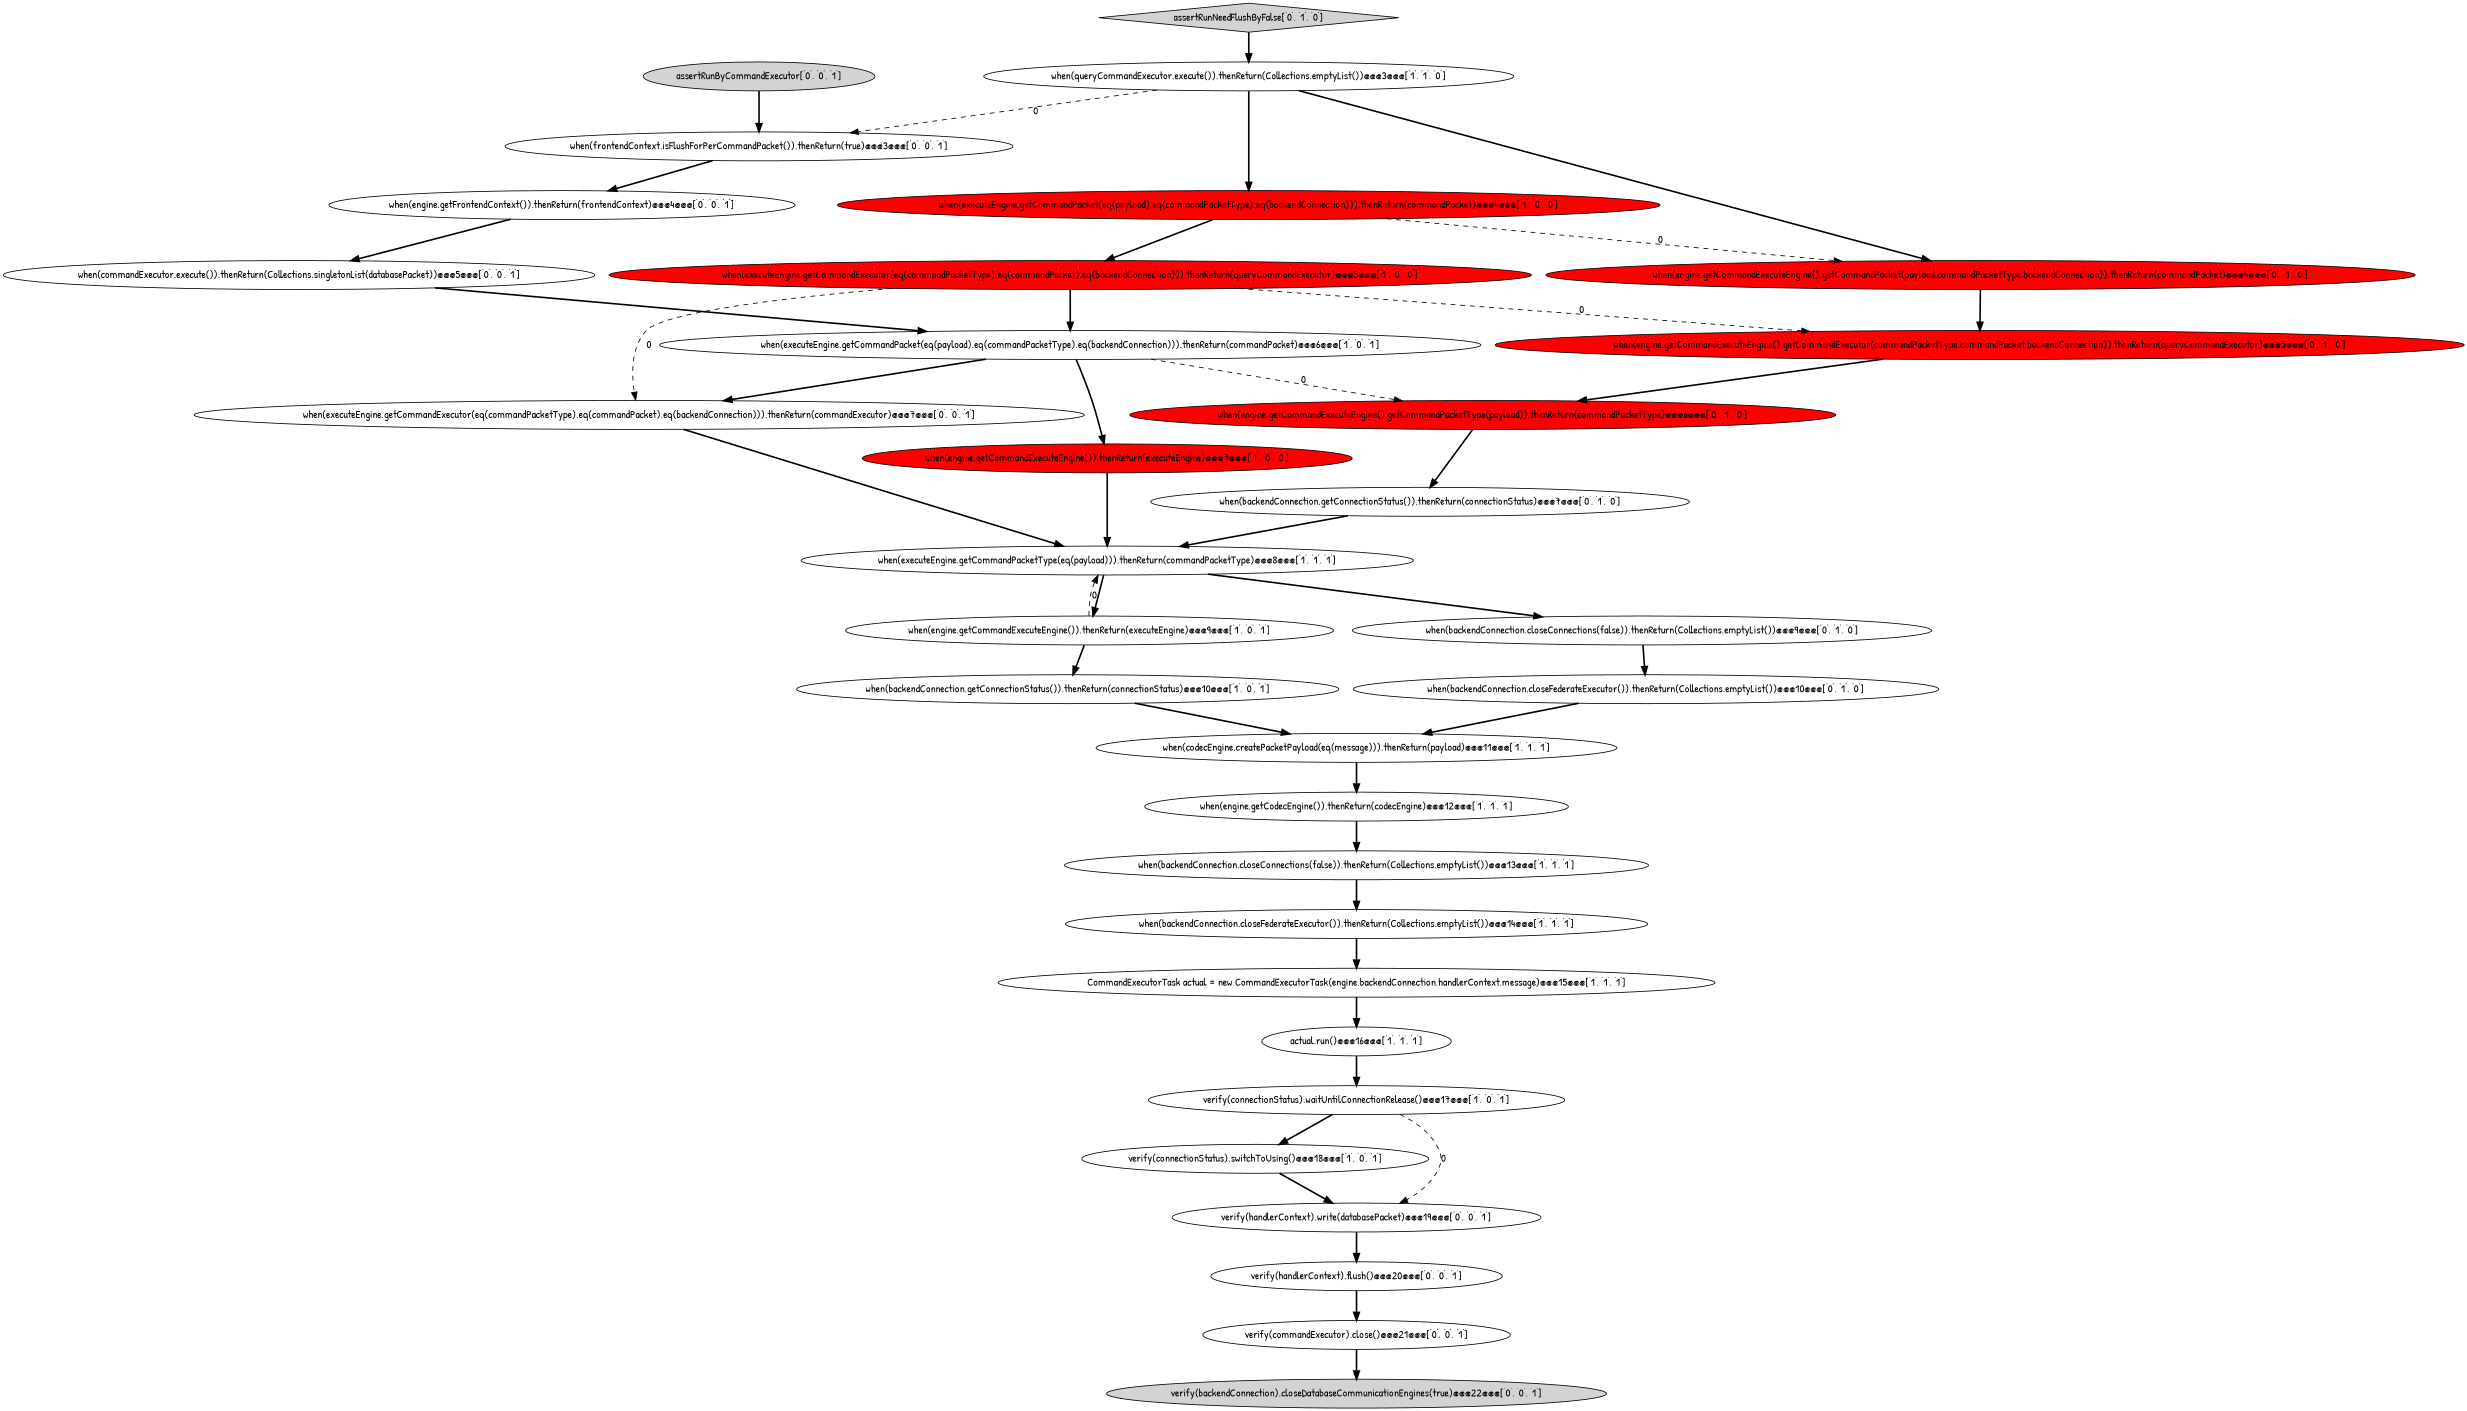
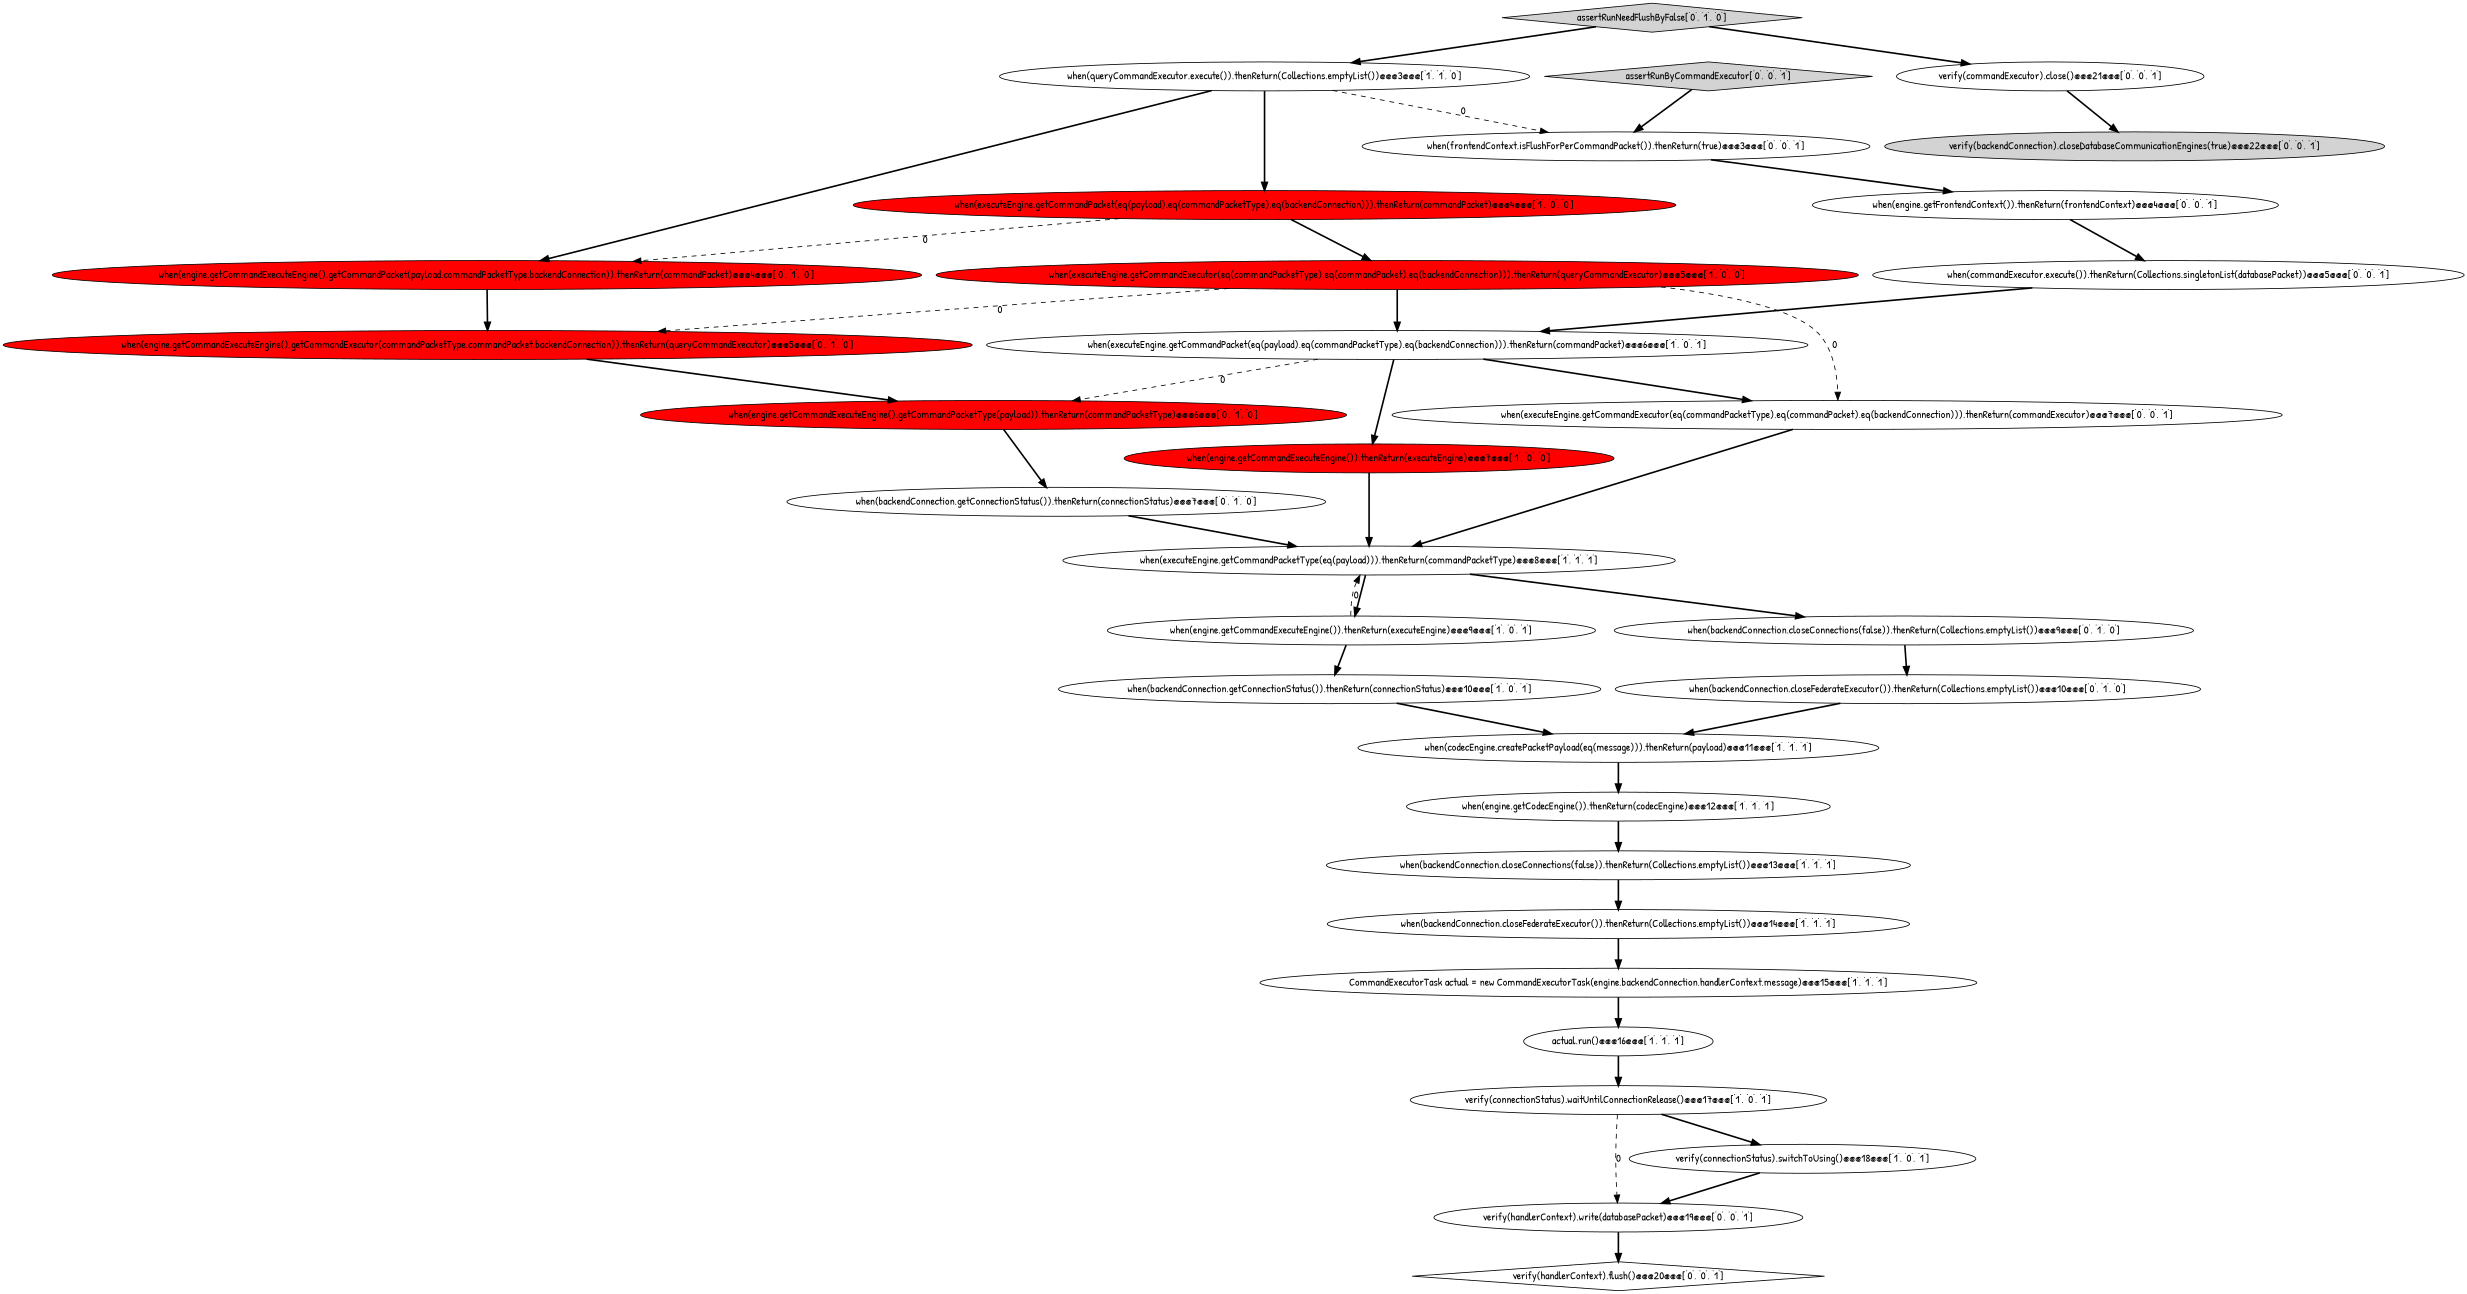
(759, 76) -> (1708, 76)
(1357, 1276) -> (1618, 1276)
(1357, 1302) -> (1835, 45)
